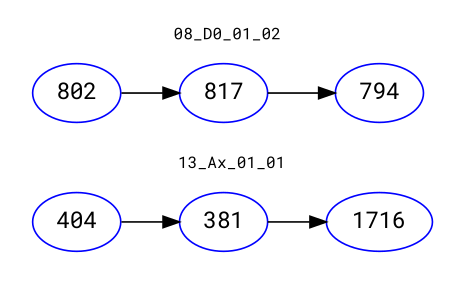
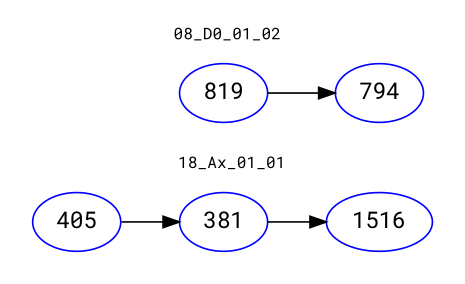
(77, 93) -> none
(224, 93) -> (224, 93)
(233, 164) -> (233, 164)
(77, 222) -> (77, 222)
(379, 222) -> (379, 222)
